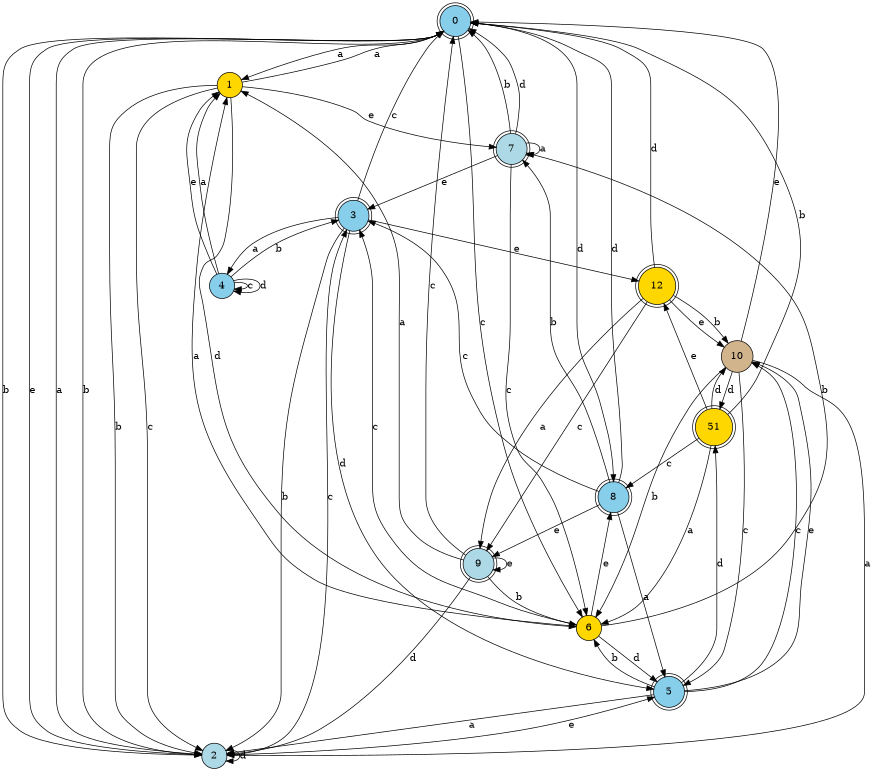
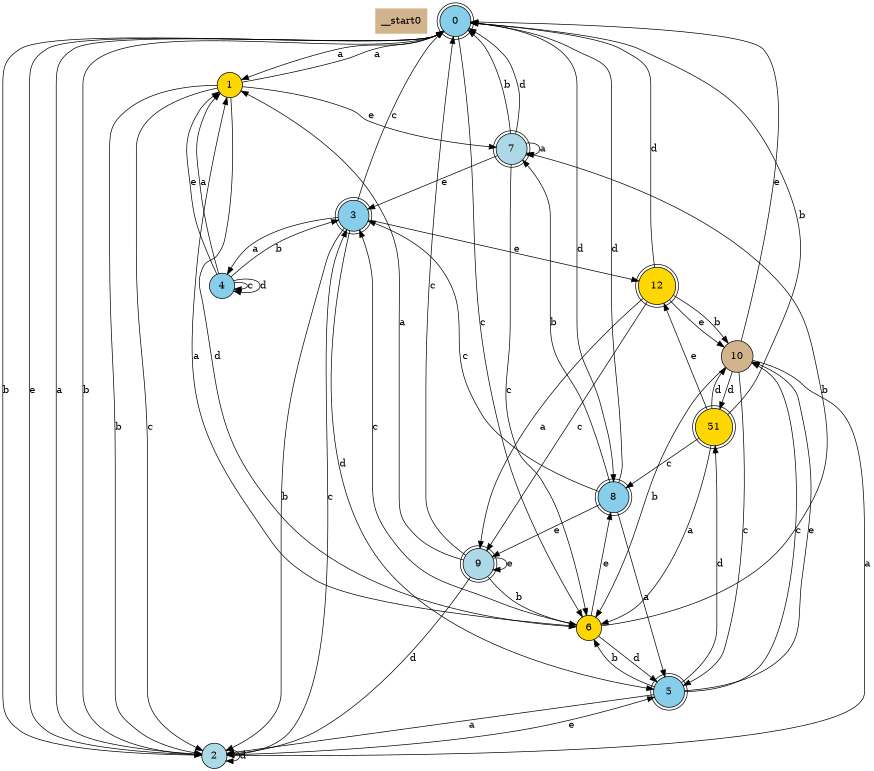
none -> (401, 21)
